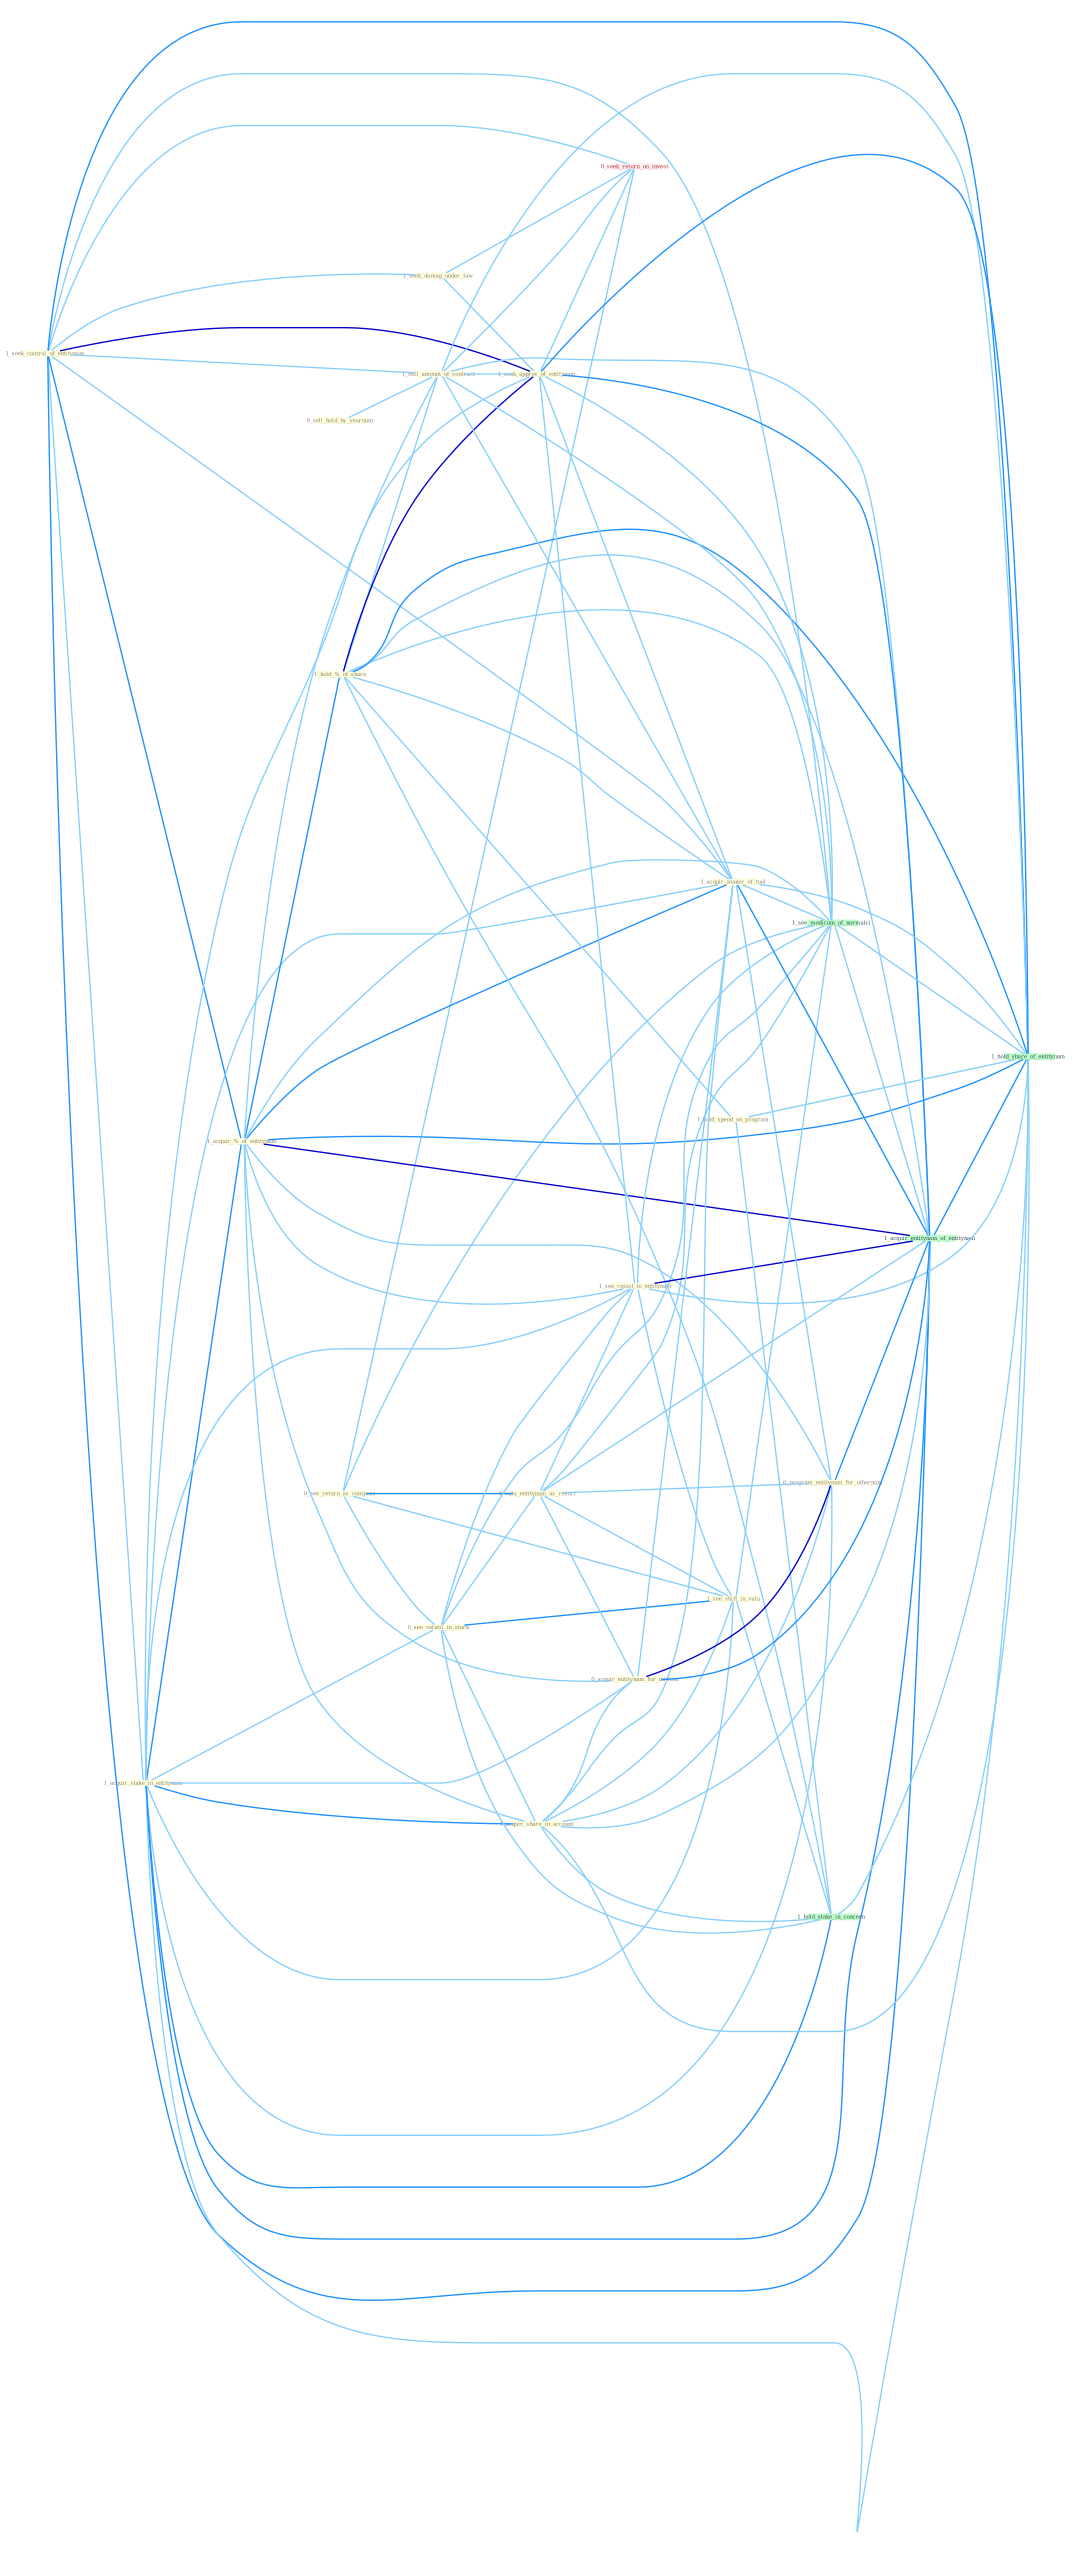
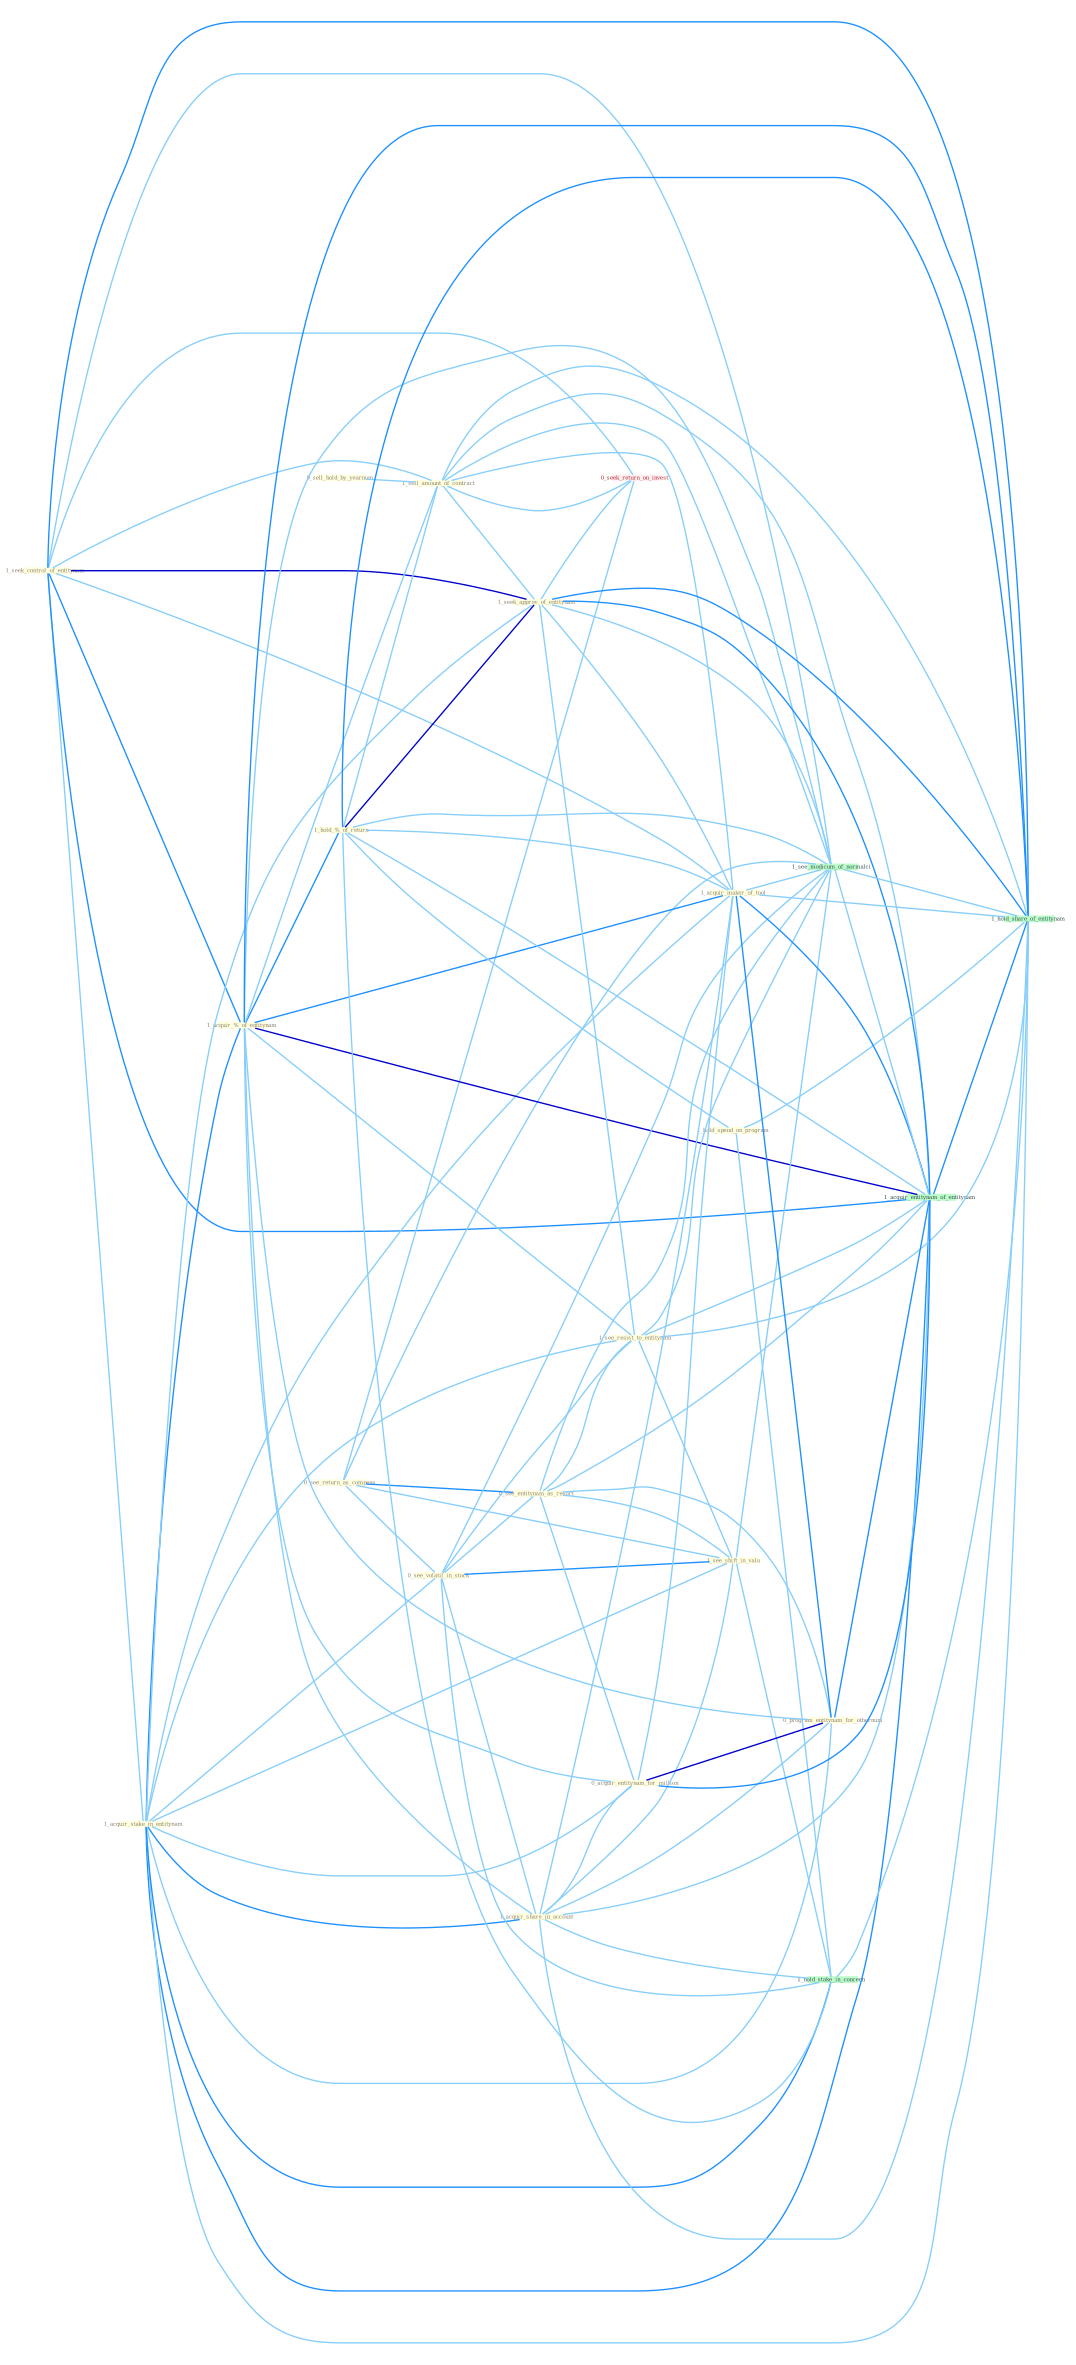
(440, 276) -> none
(341, 674) -> (341, 830)
(784, 1182) -> (788, 1348)
(771, 1264) -> (788, 1274)
(538, 1494) -> (538, 1494)
